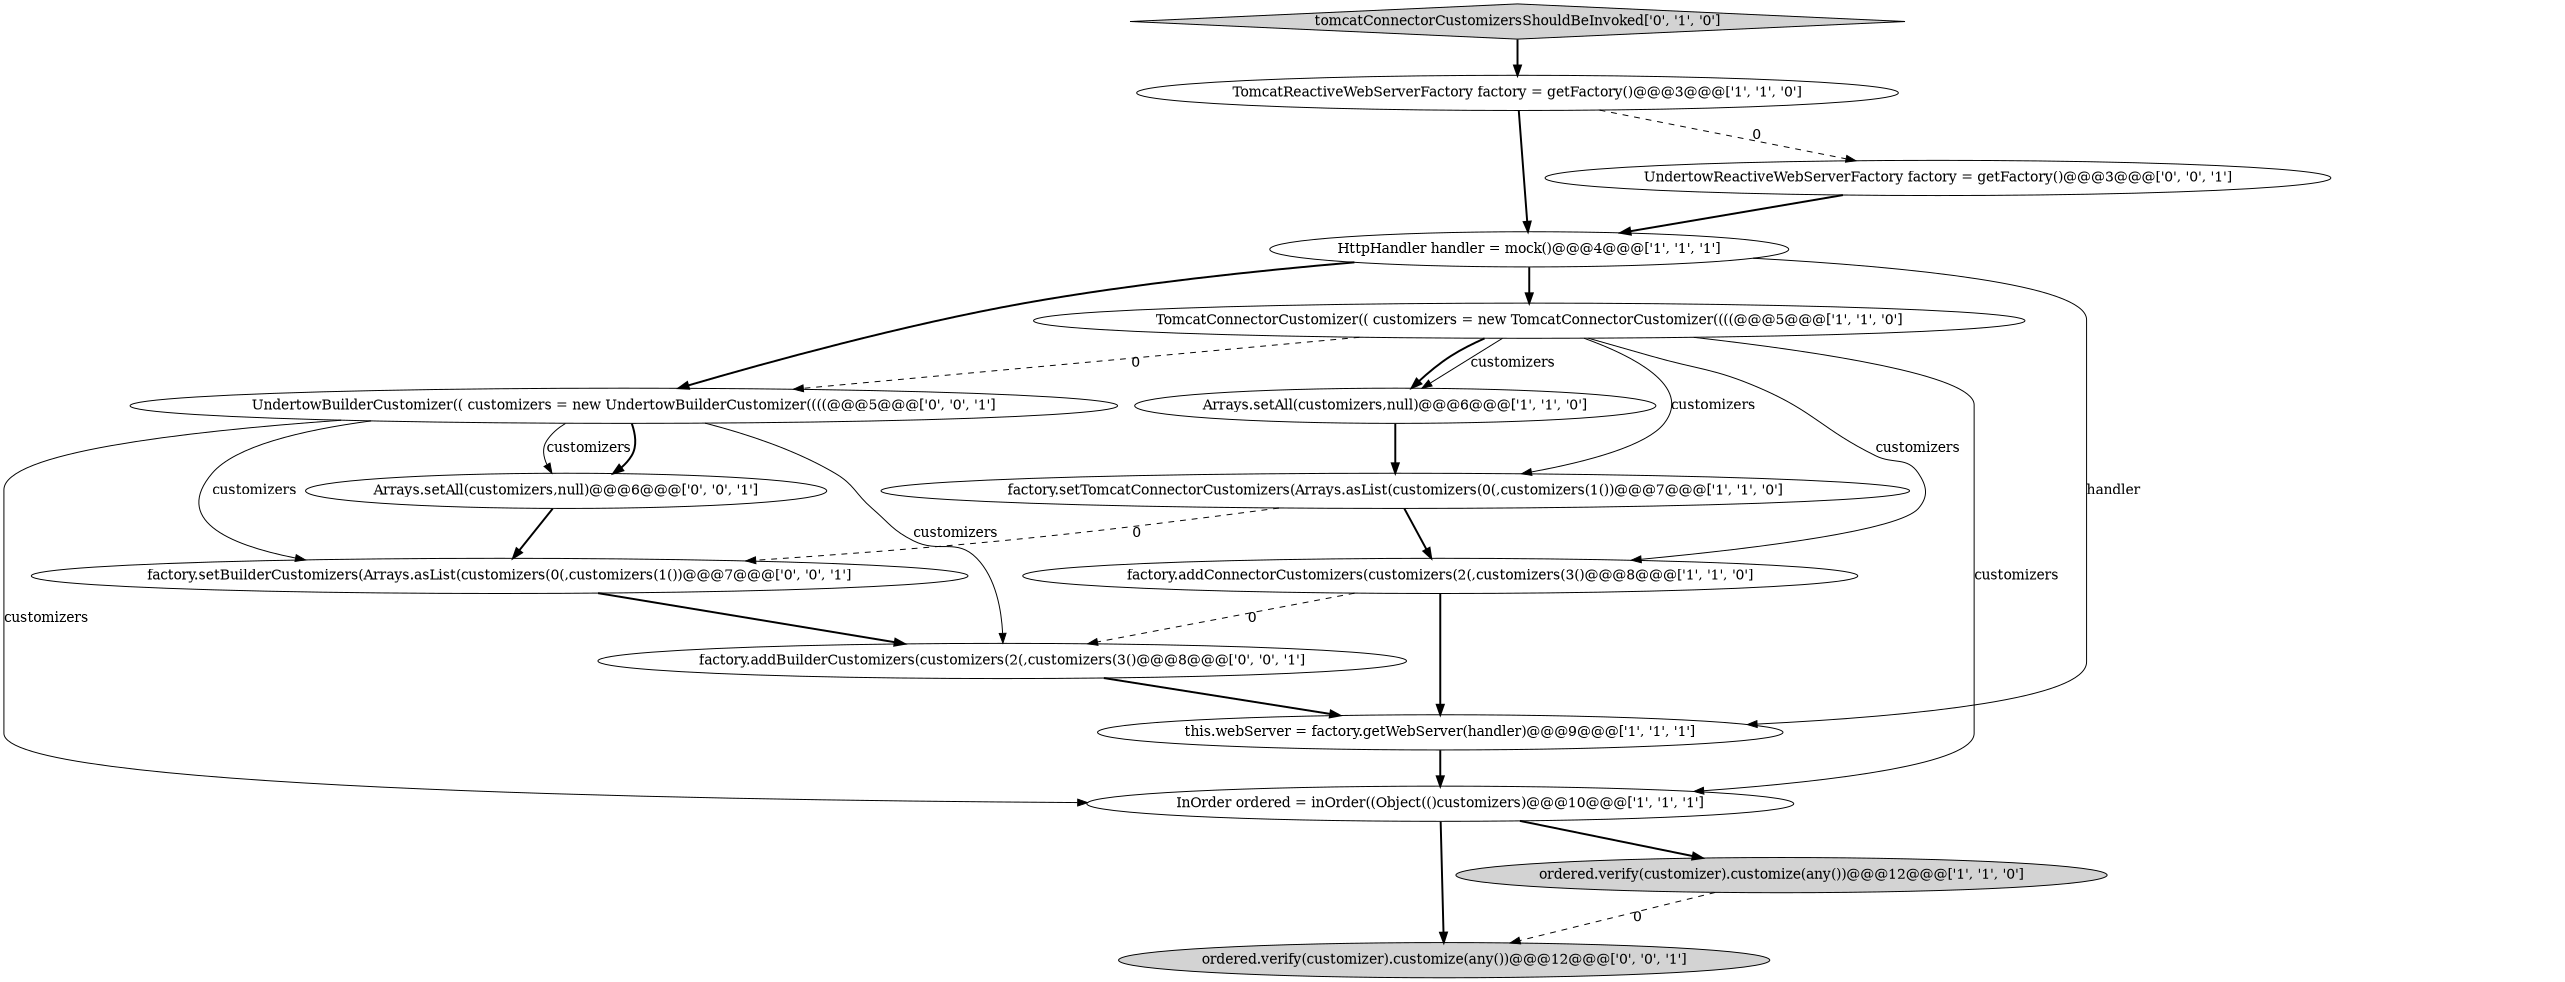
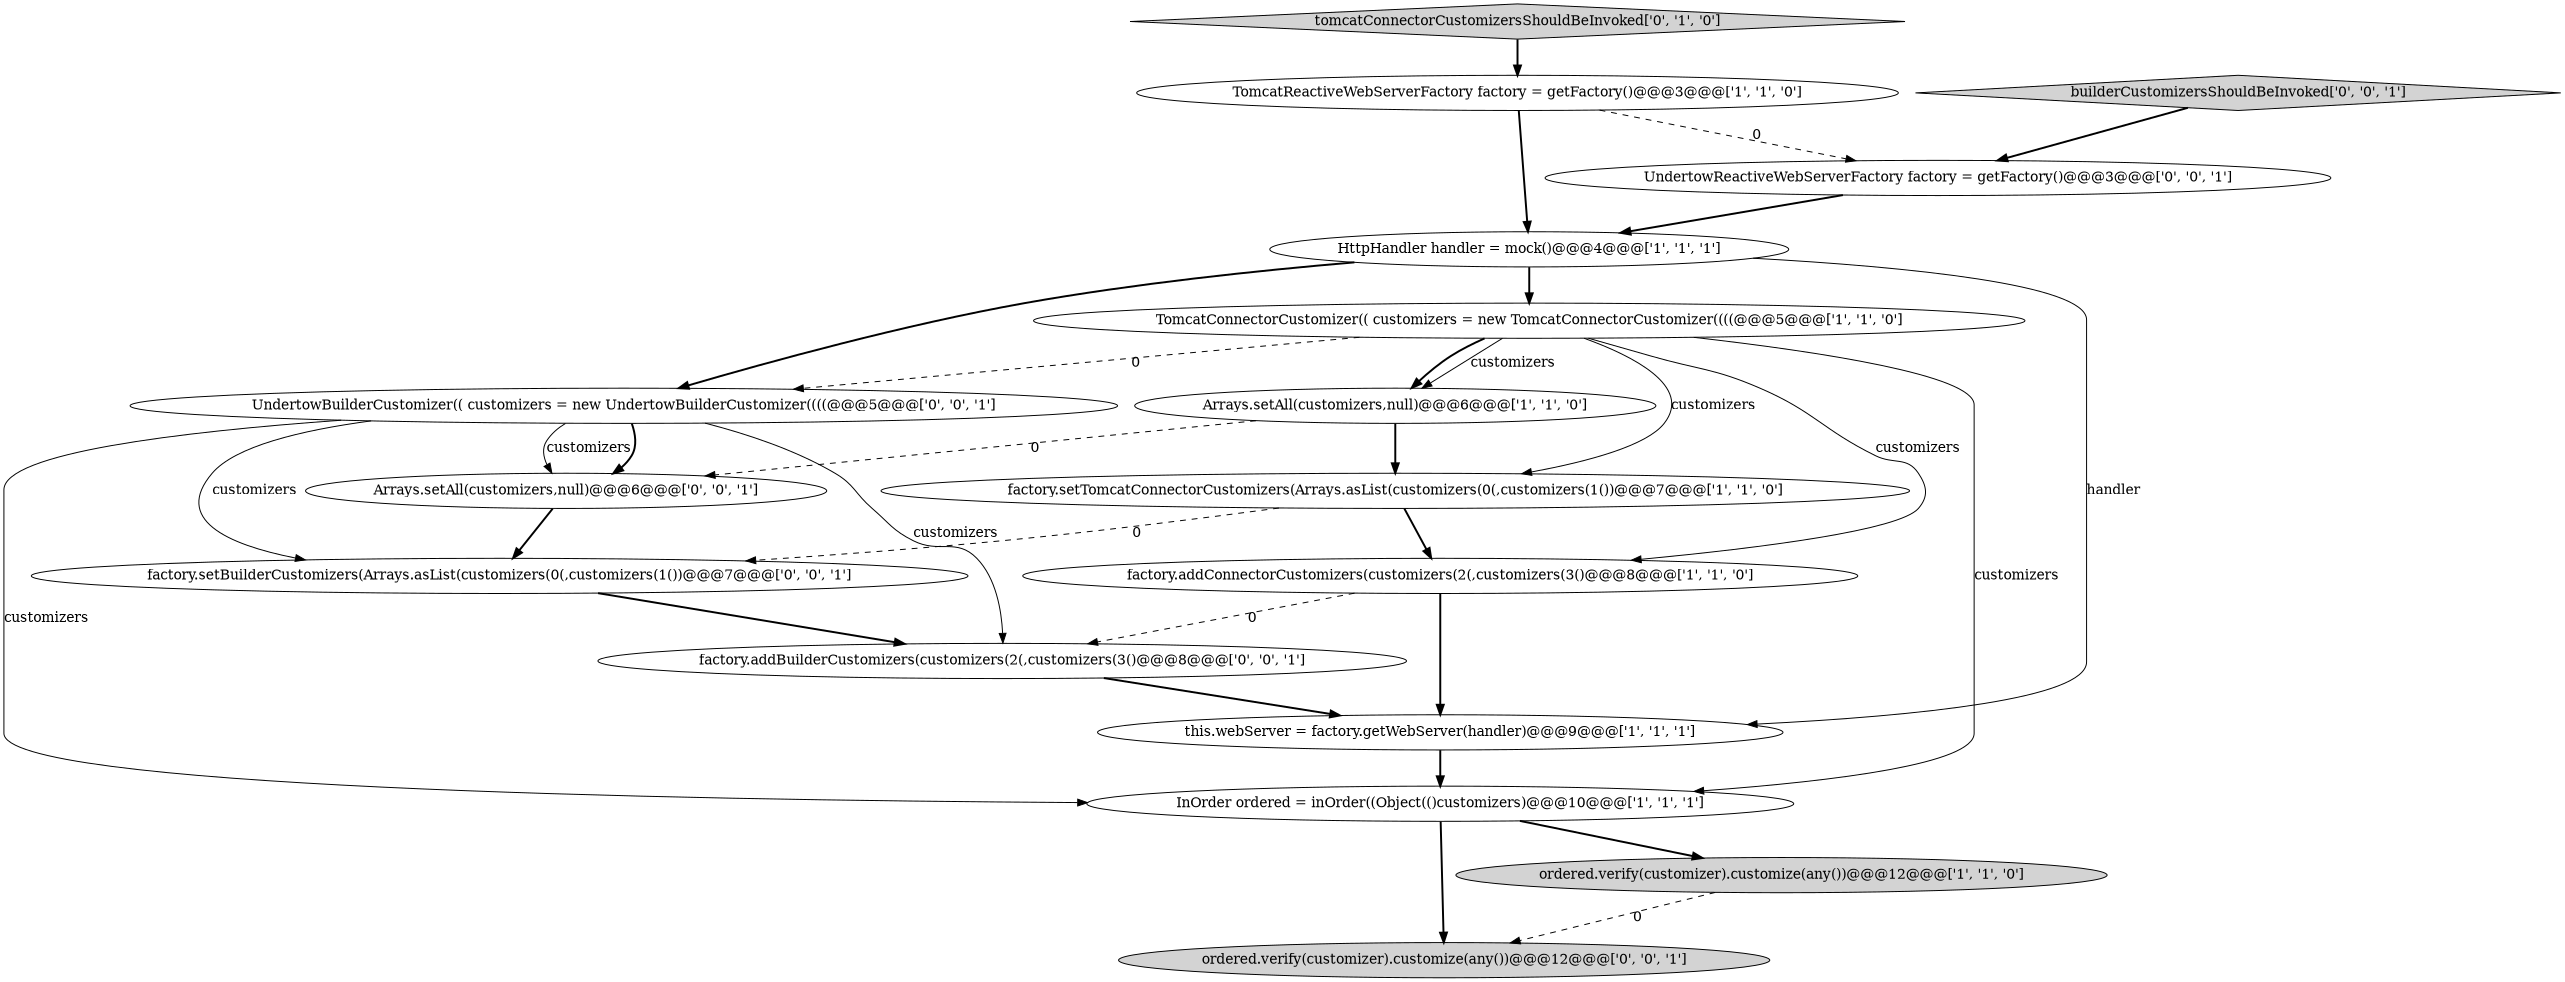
none -> (2238, 93)
none -> (986, 448)
